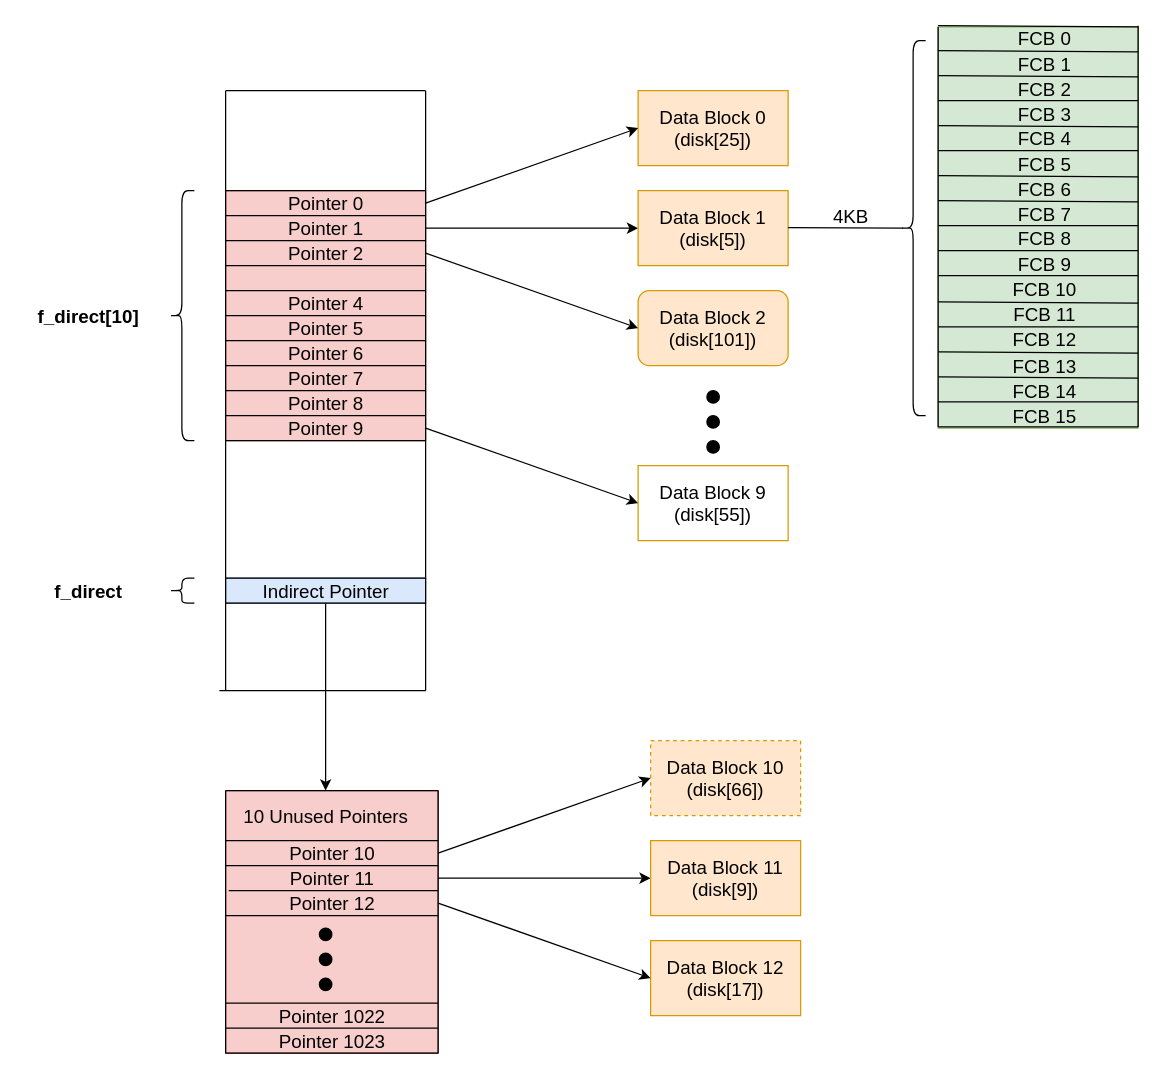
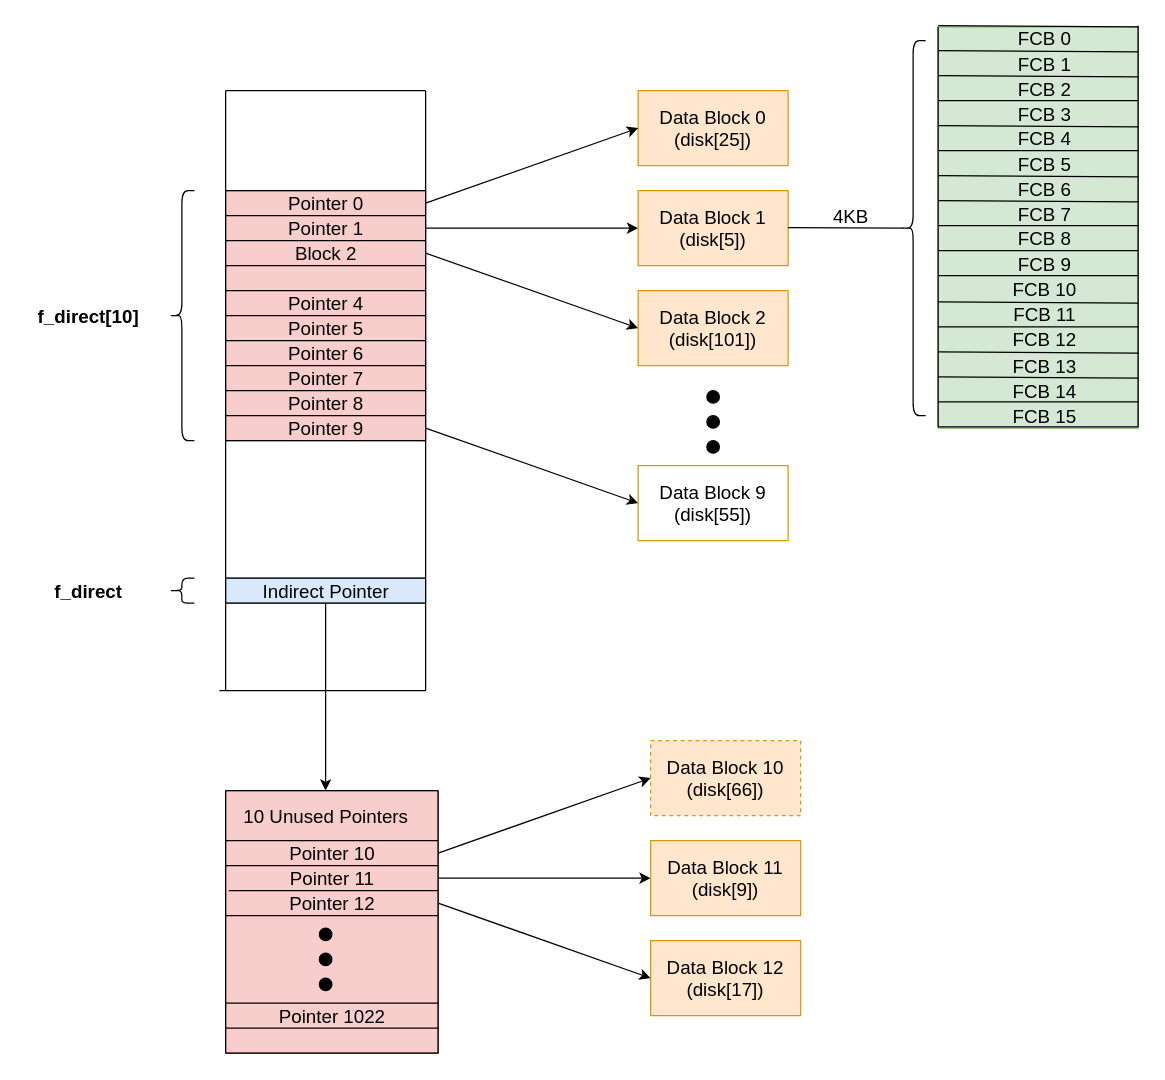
(326, 253) -> (326, 253)
(713, 328) -> (713, 328)
(332, 1041) -> none
